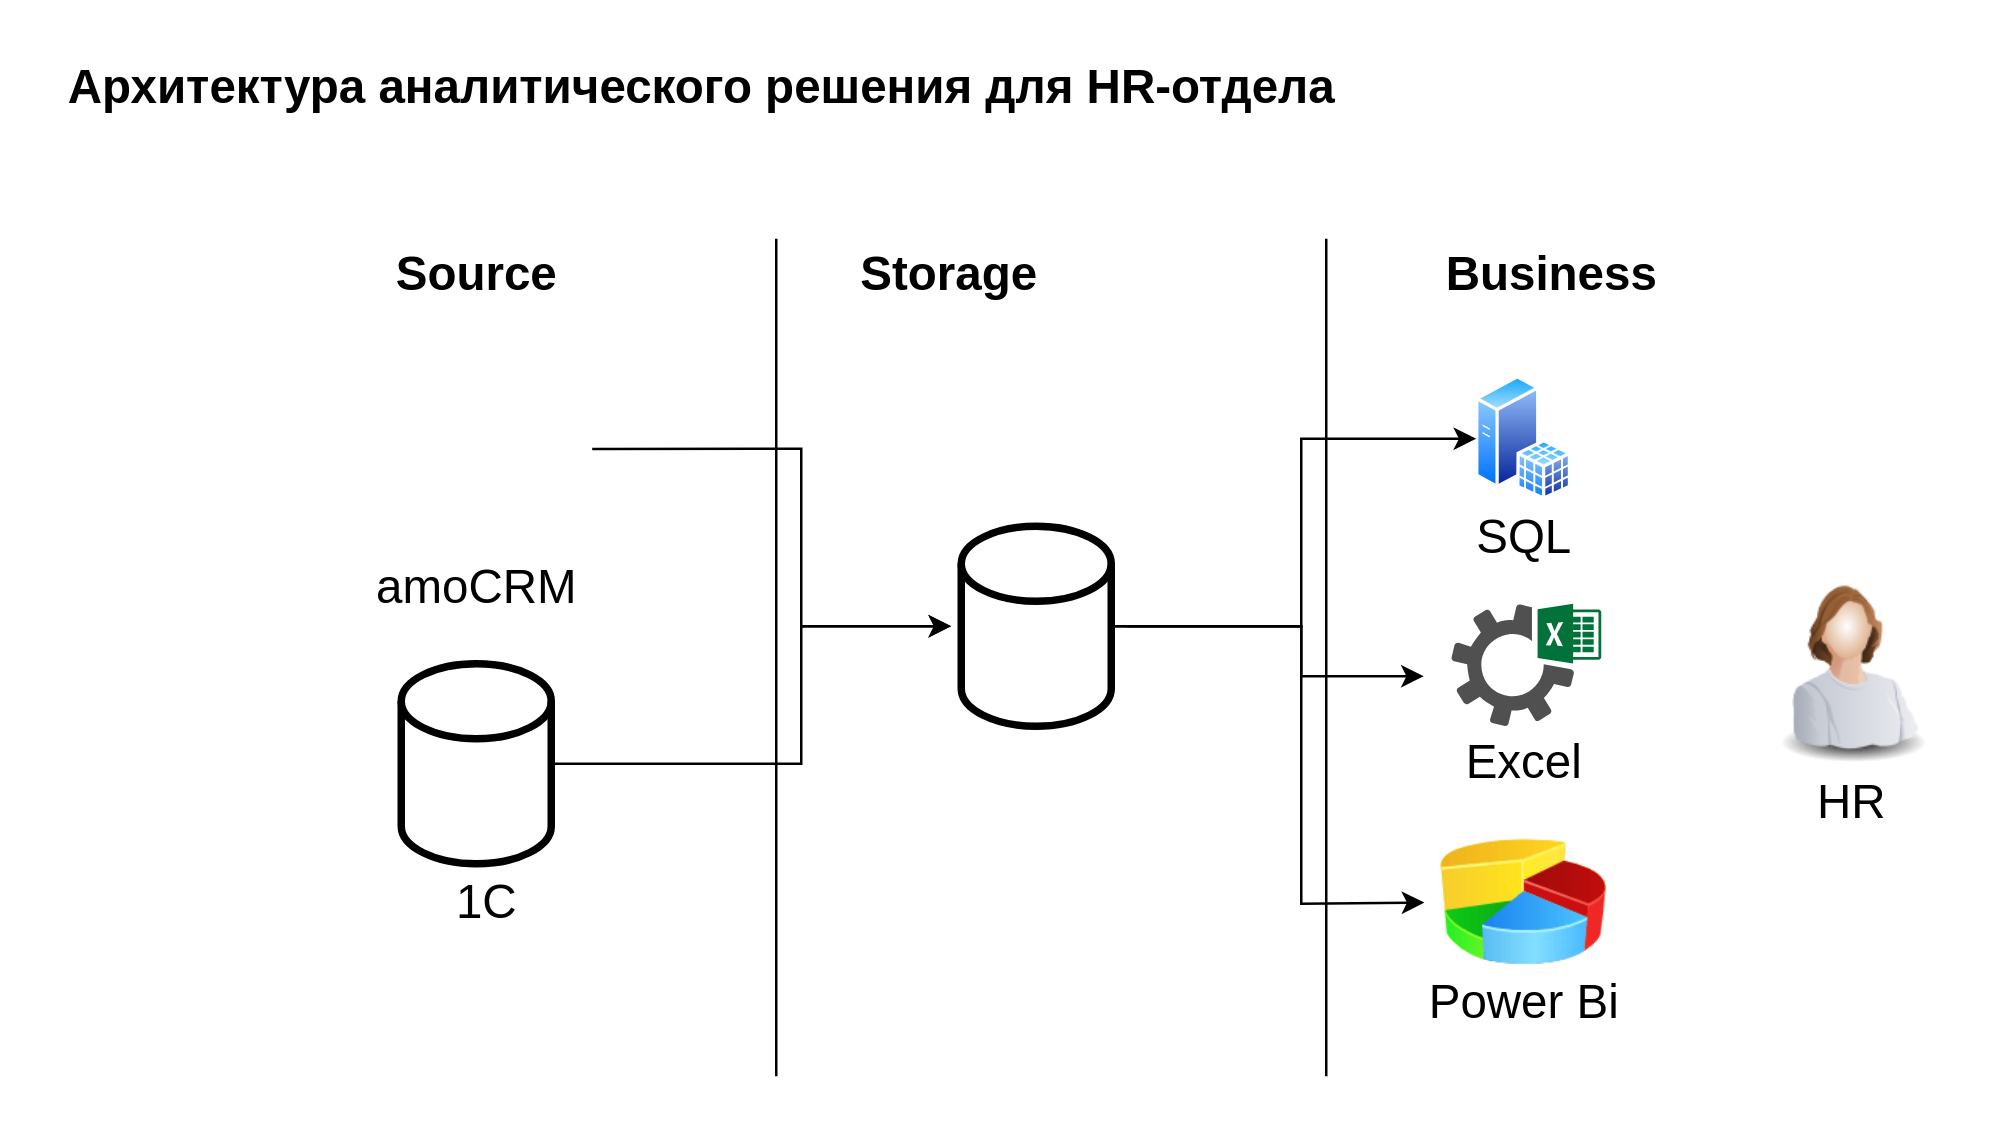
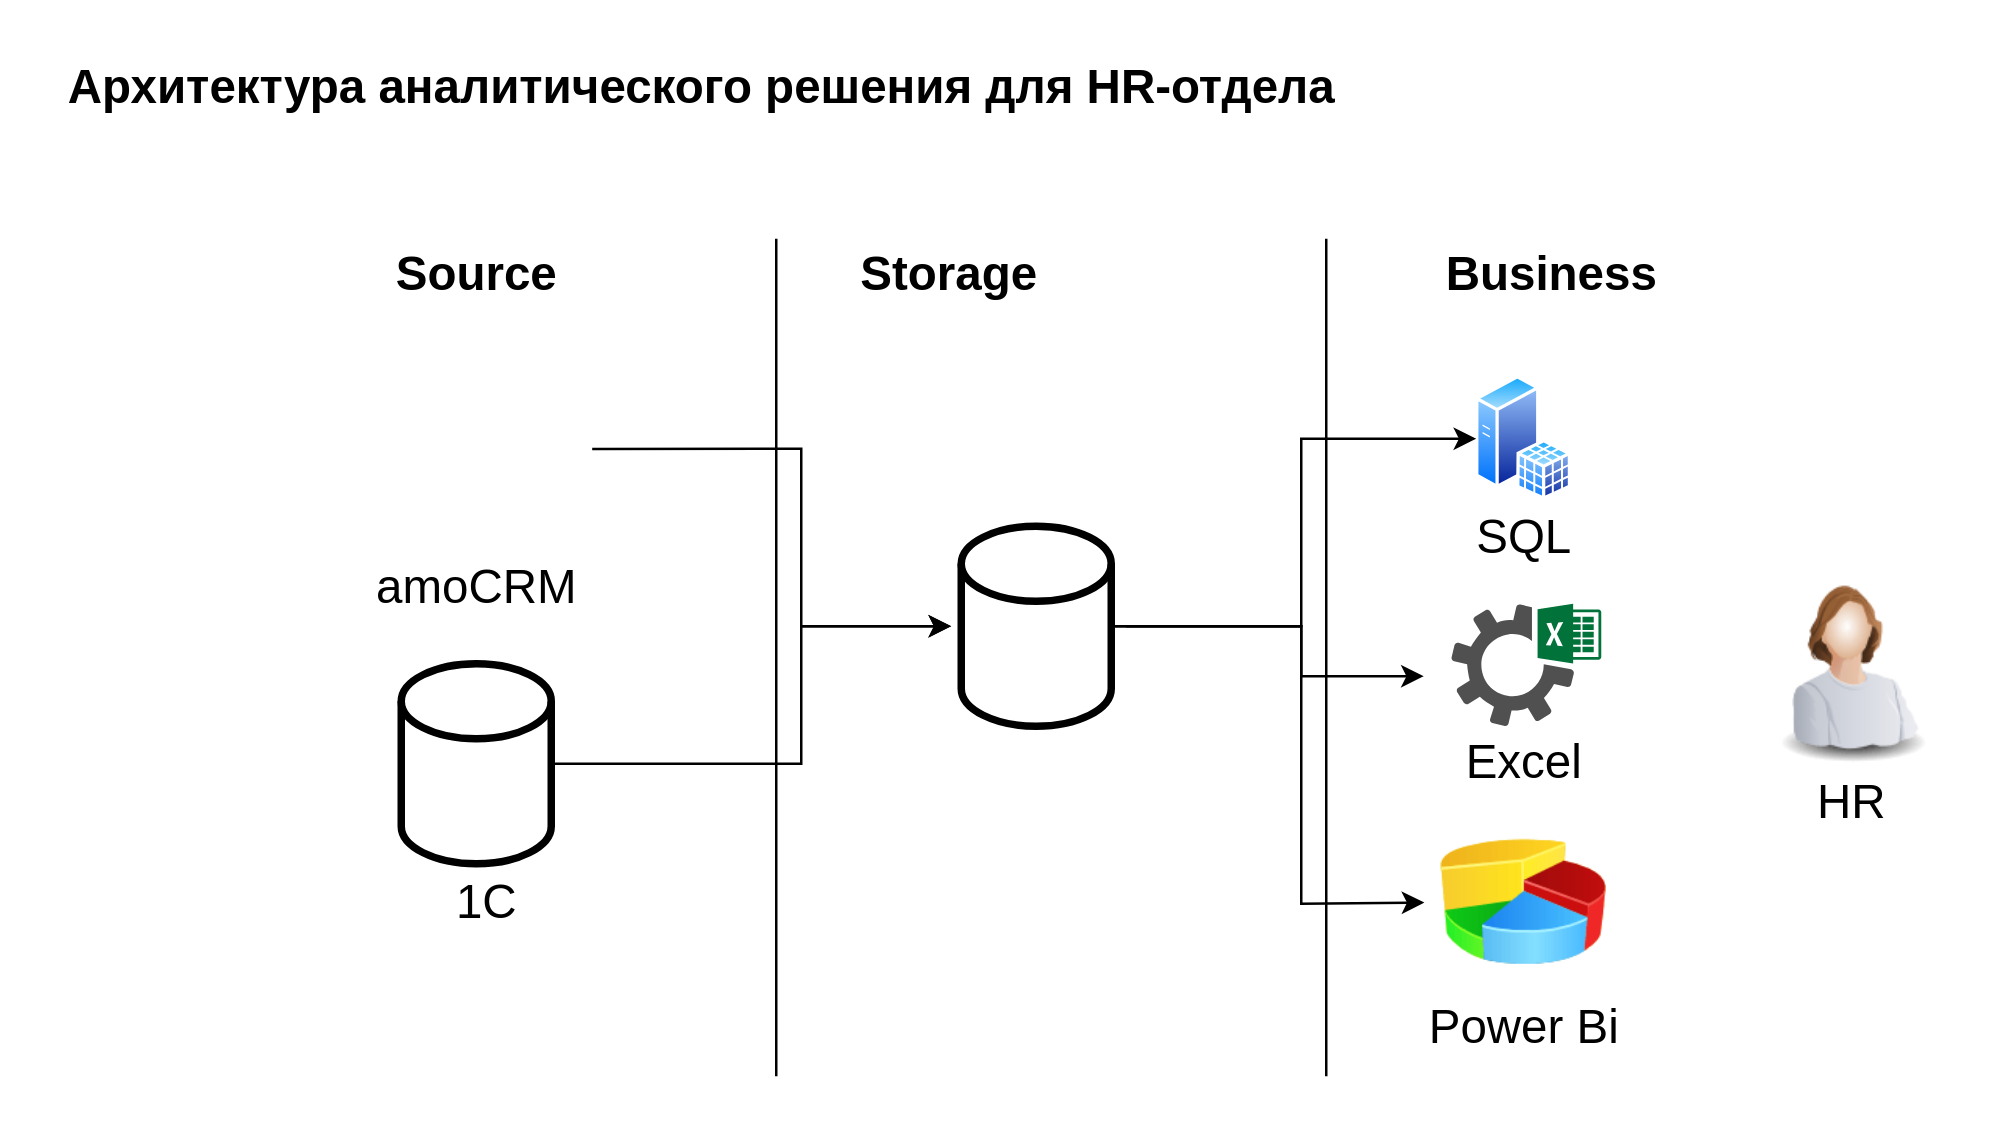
(1523, 1003) -> (1523, 1028)
